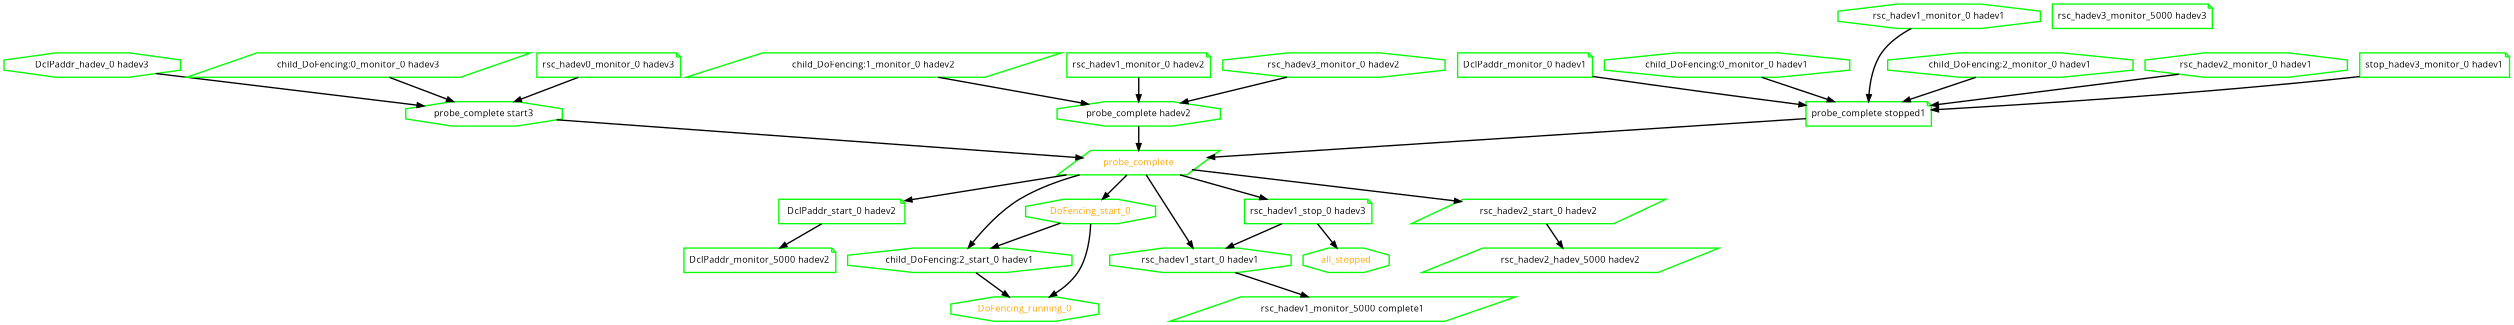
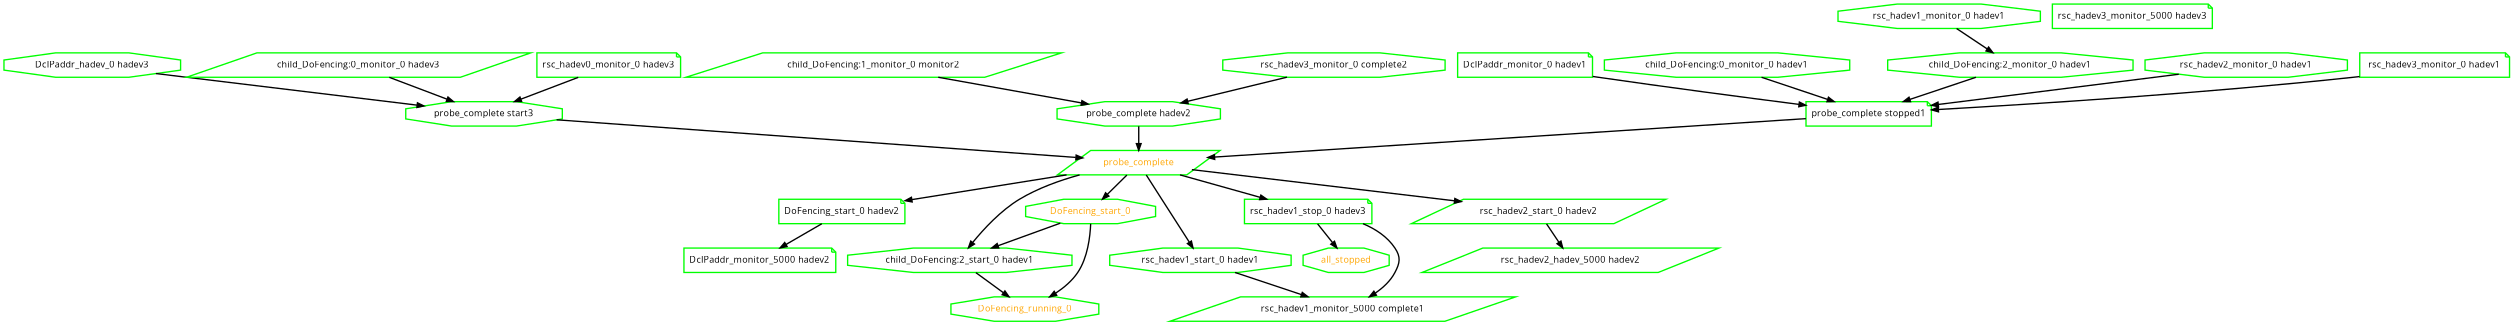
(1880, 55) -> (1972, 39)
(874, 65) -> (874, 65)
(1139, 65) -> none
(1334, 65) -> (1334, 65)
(2435, 65) -> (2435, 65)
(842, 211) -> (842, 211)
(1257, 234) -> (1398, 254)
